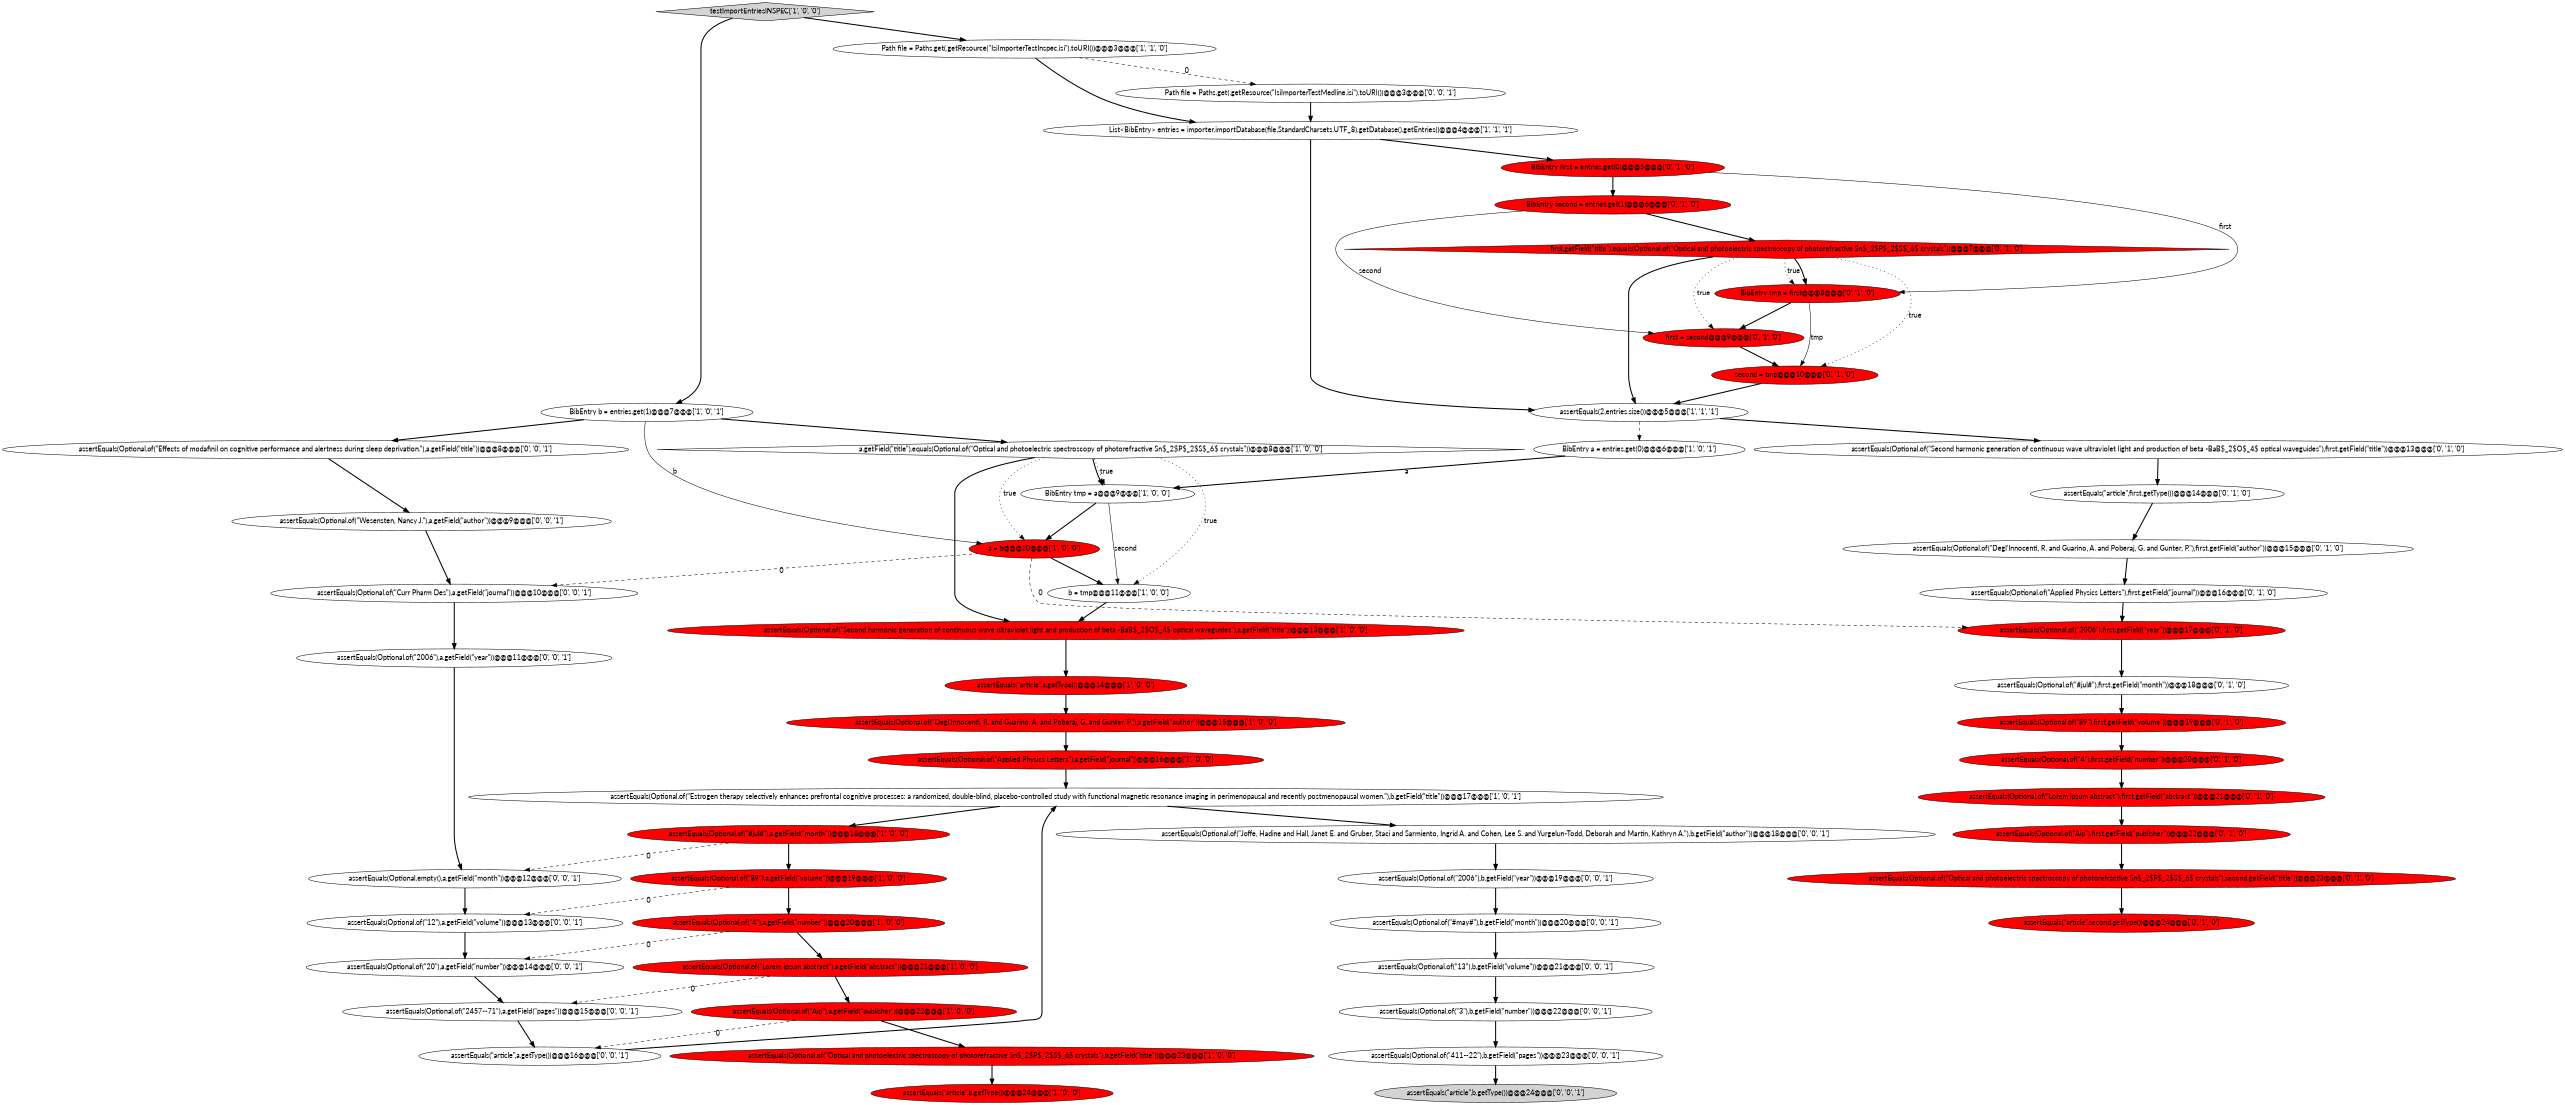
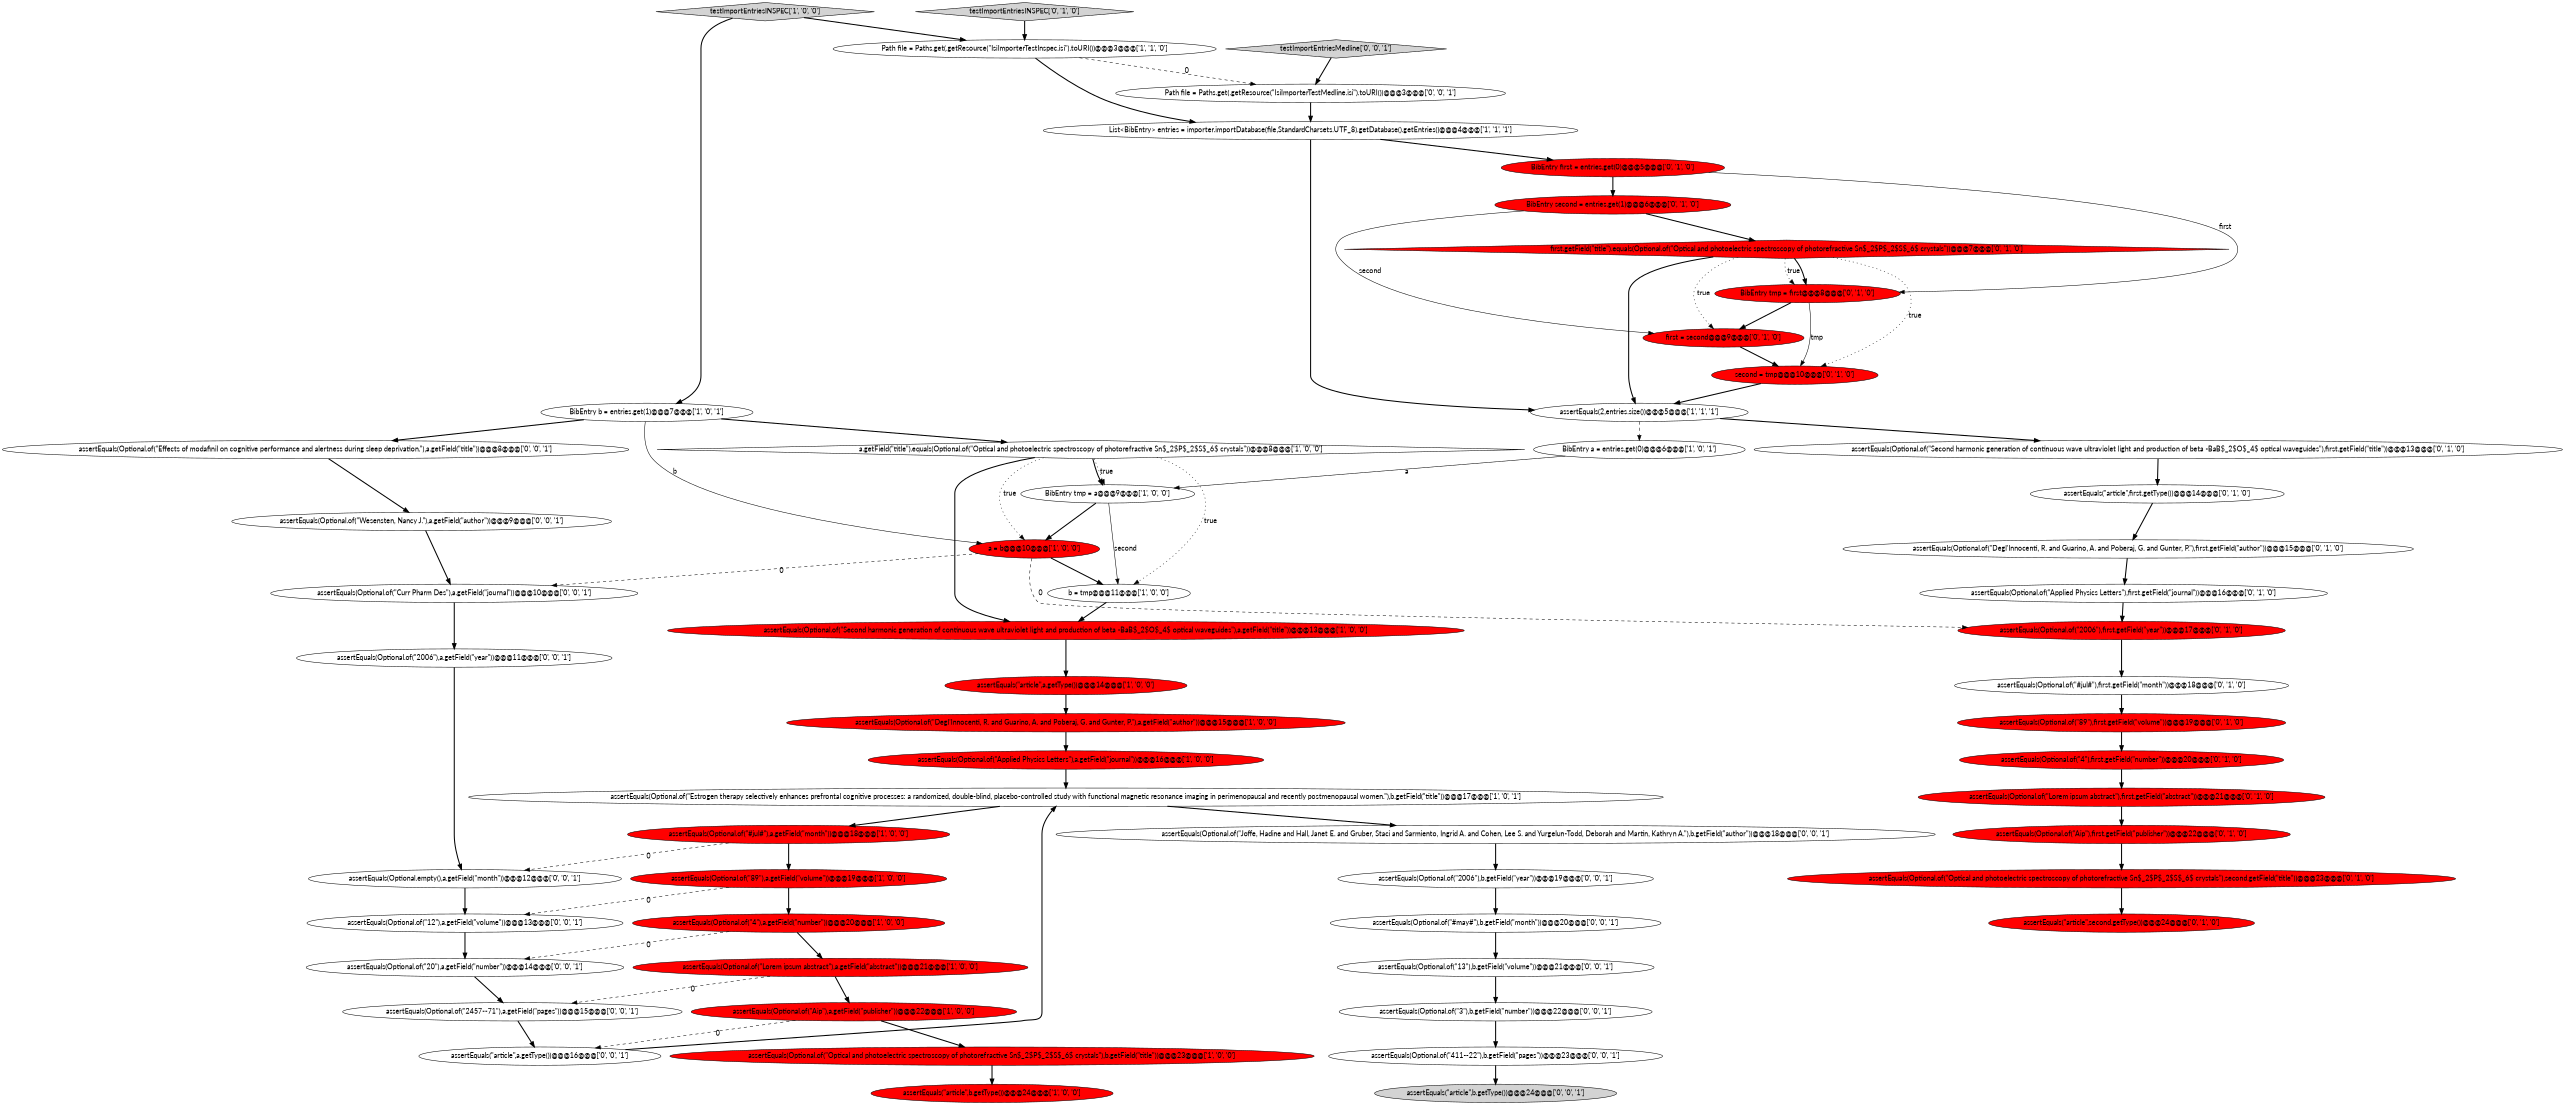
none -> (1025, 12)
none -> (1336, 49)
(1372, 472) -> (1372, 472)
